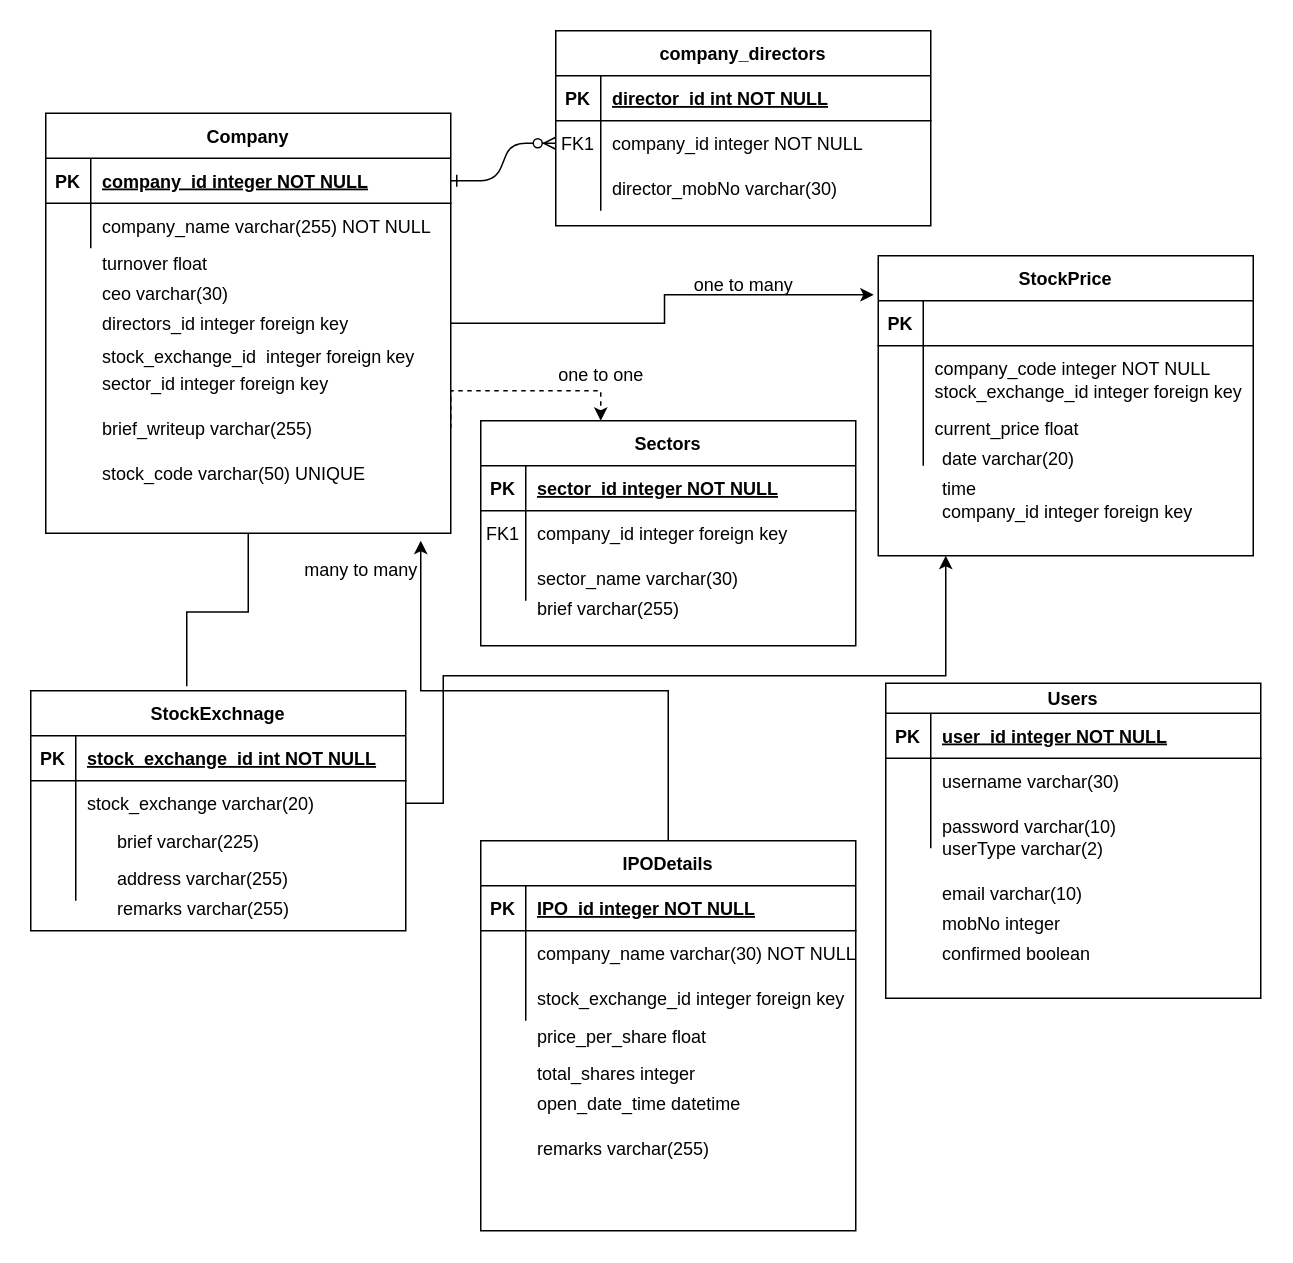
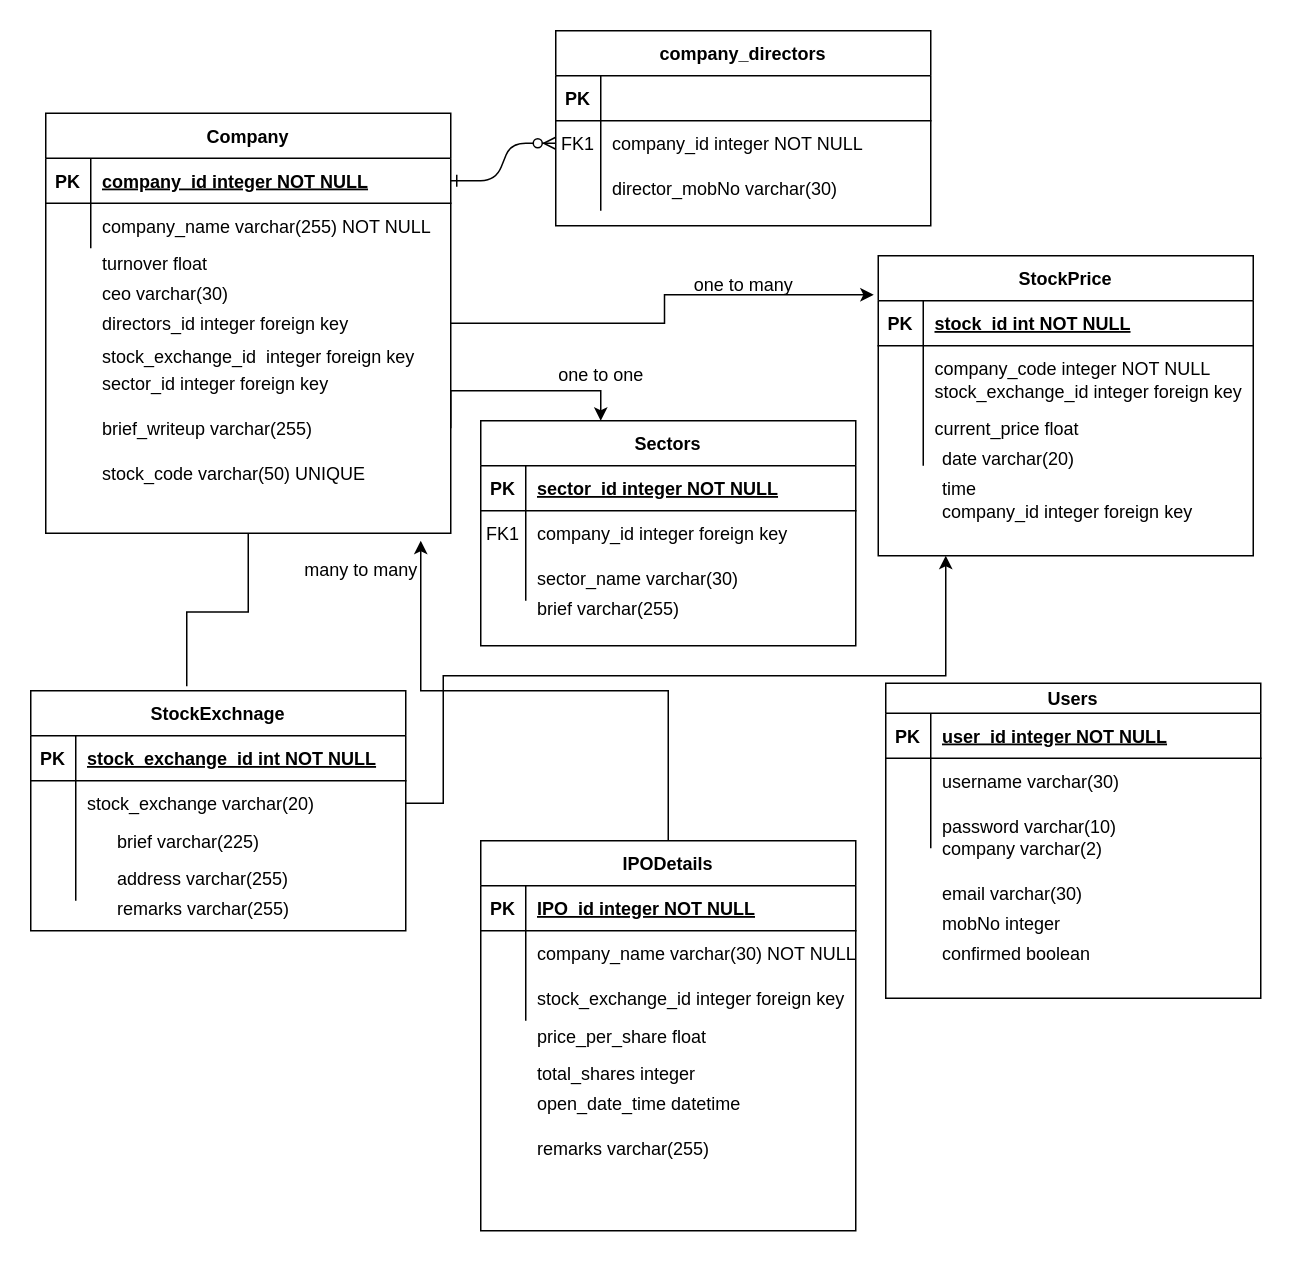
(766, 98) -> none
none -> (1088, 323)
(536, 391) -> (536, 391)
(1035, 849) -> (1030, 849)
(1021, 894) -> (1021, 894)
